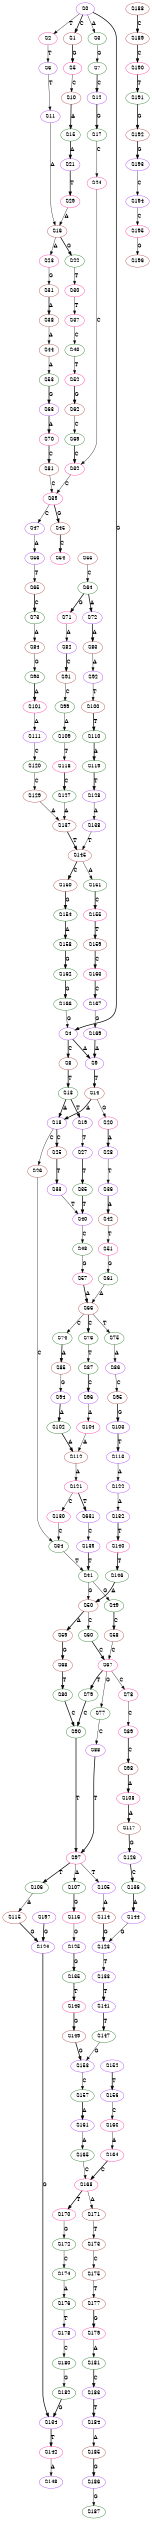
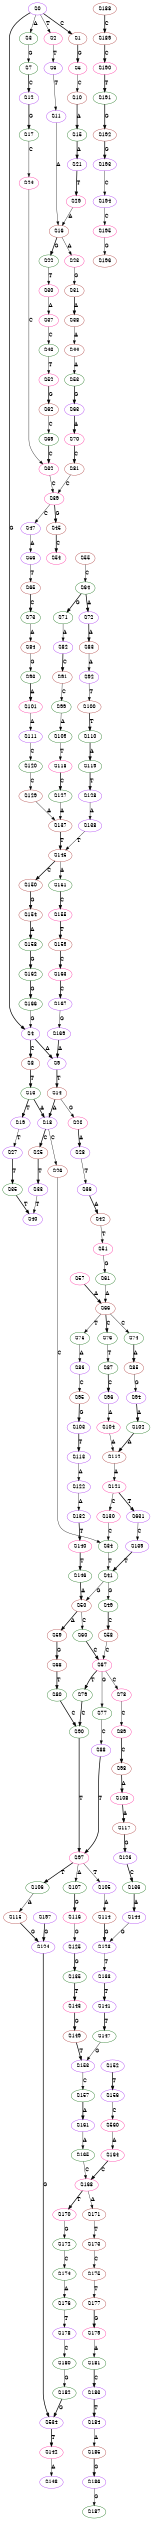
(76, 306) -> (50, 306)
(67, 618) -> (63, 618)
(65, 915) -> (31, 915)
(82, 1249) -> none
(81, 2051) -> (81, 2051)
(112, 2126) -> (113, 2126)
(51, 2423) -> (51, 2423)
